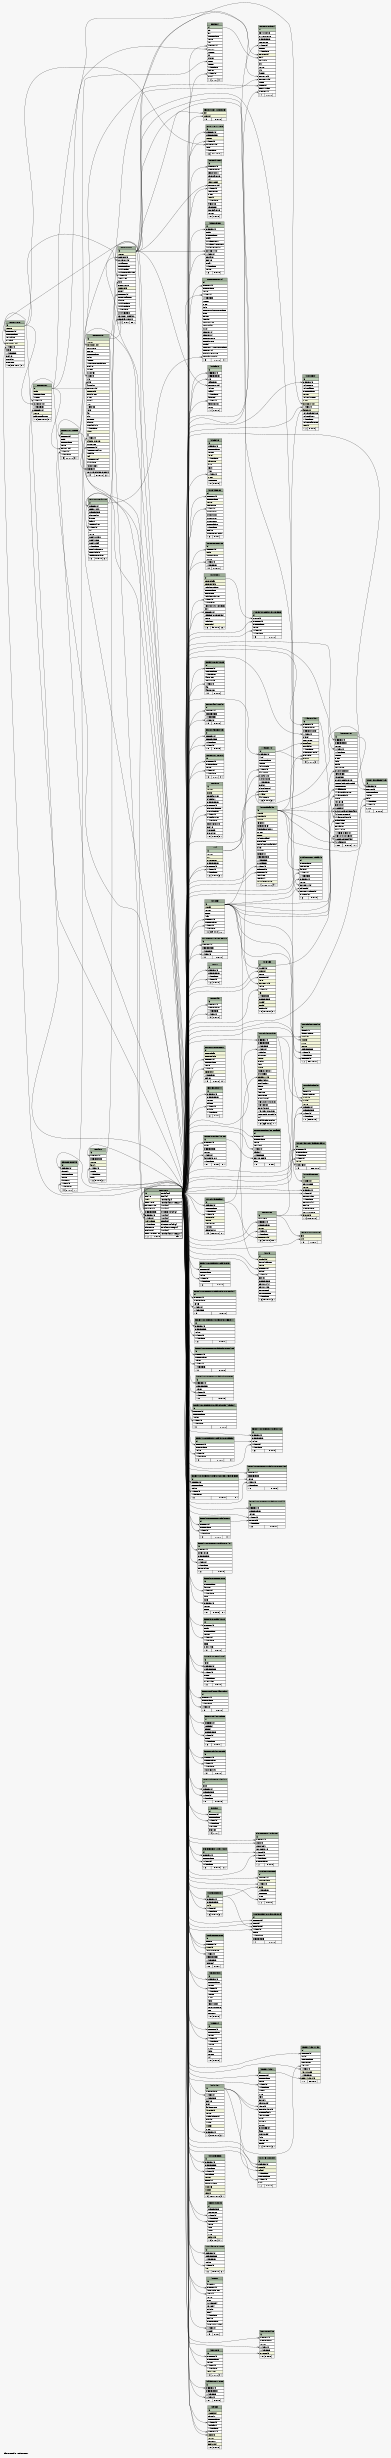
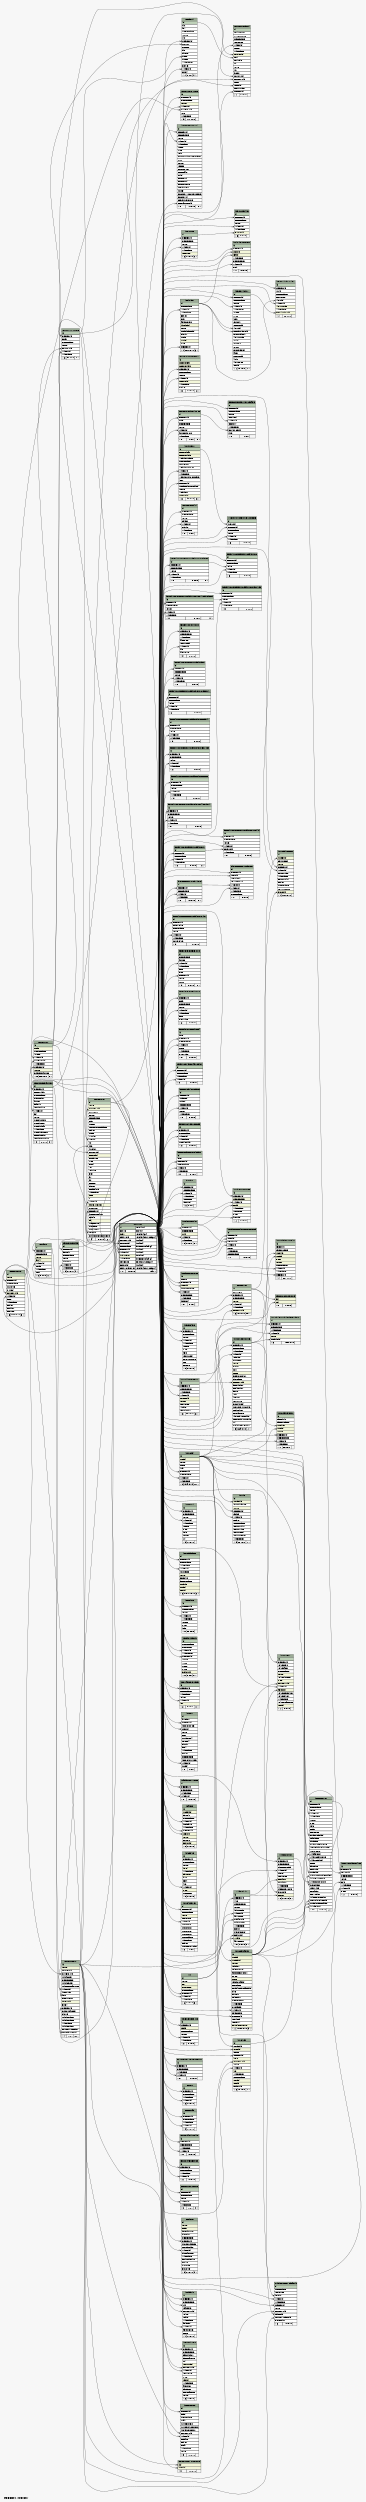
(113, 297) -> none
none -> (189, 1616)
